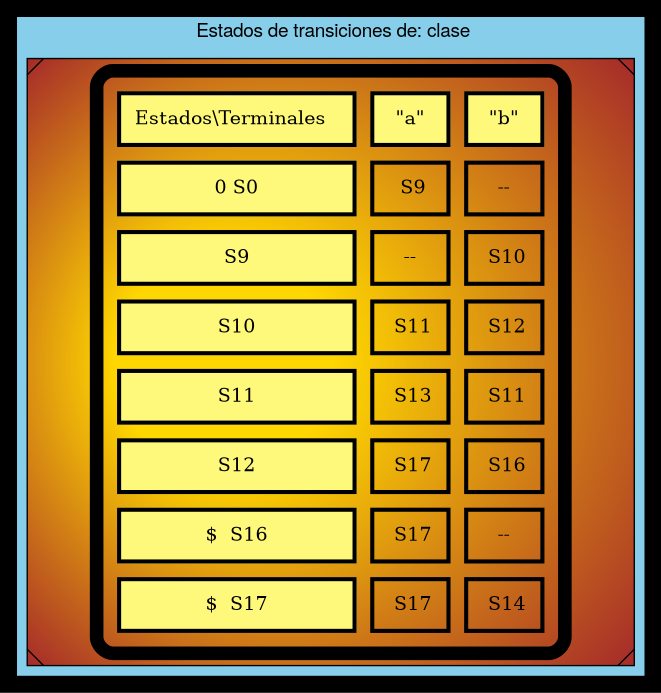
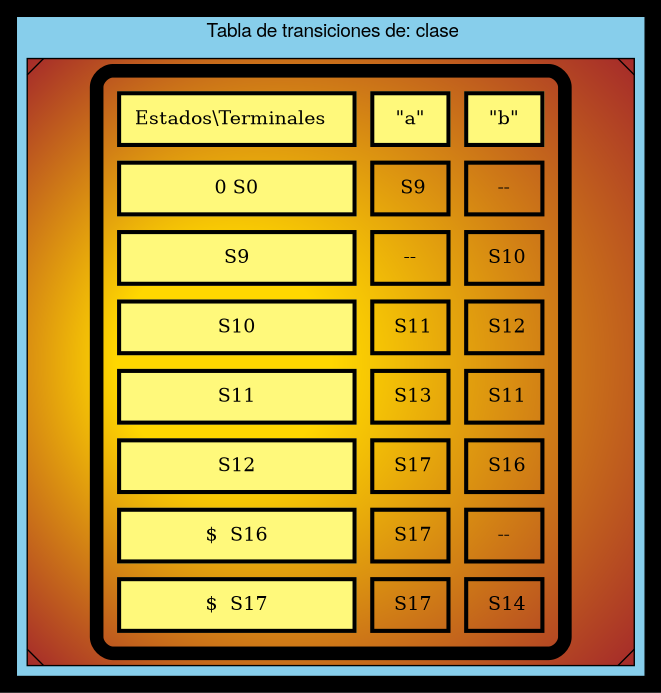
(331, 32) -> (331, 32)
